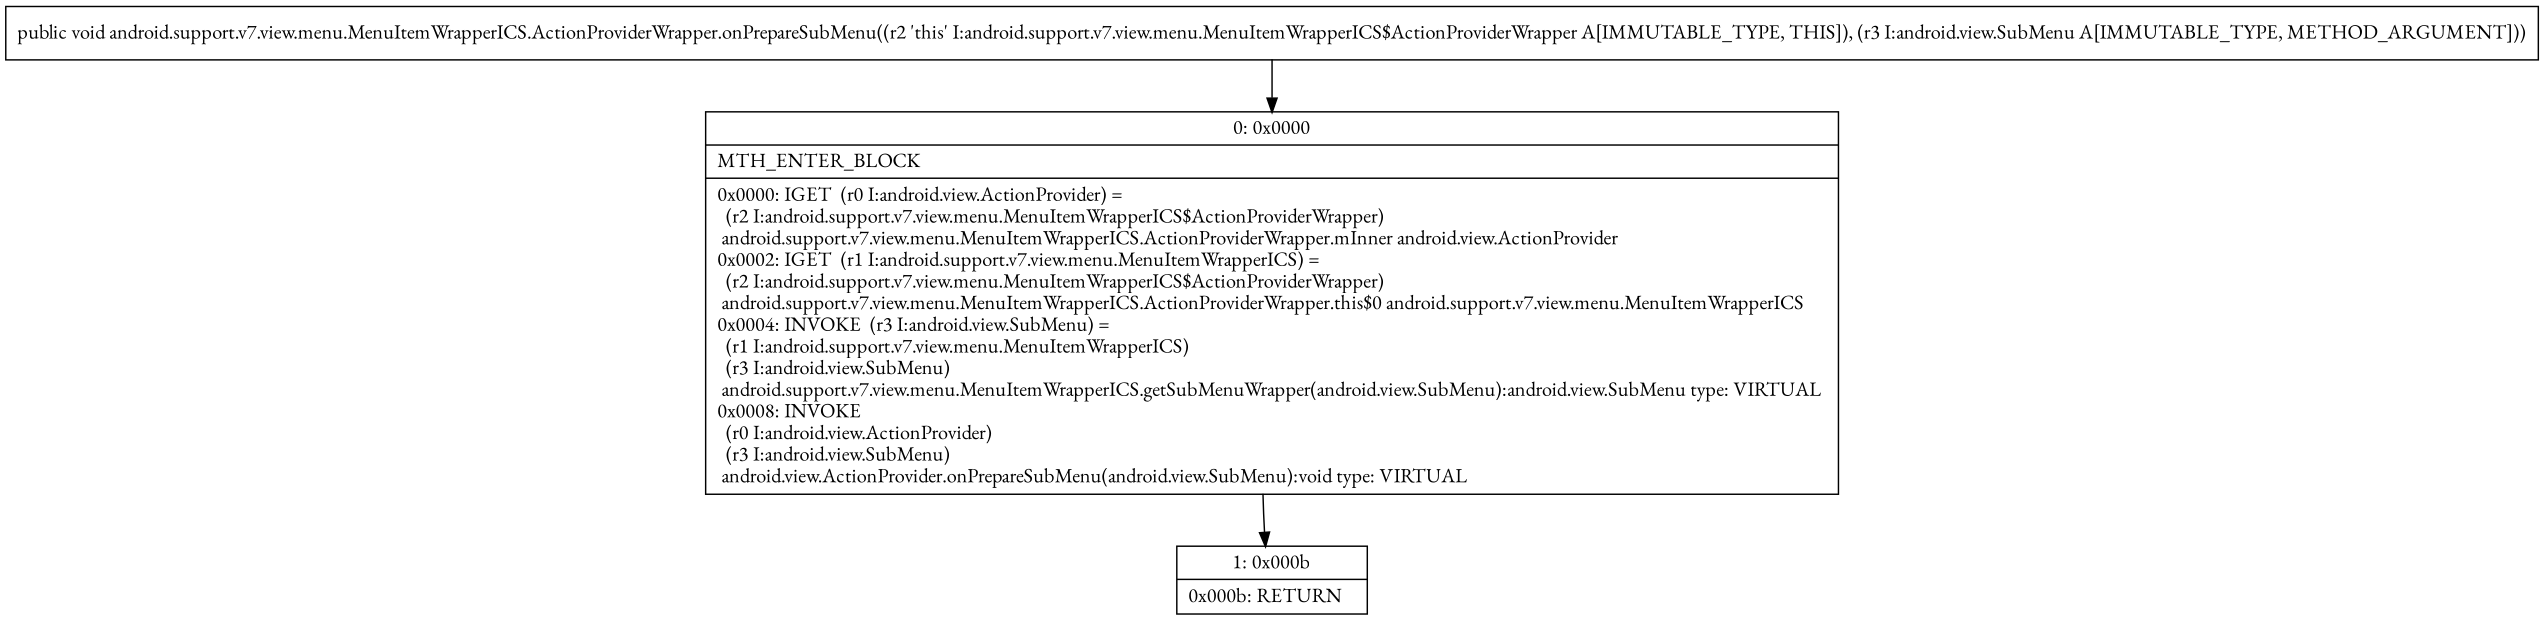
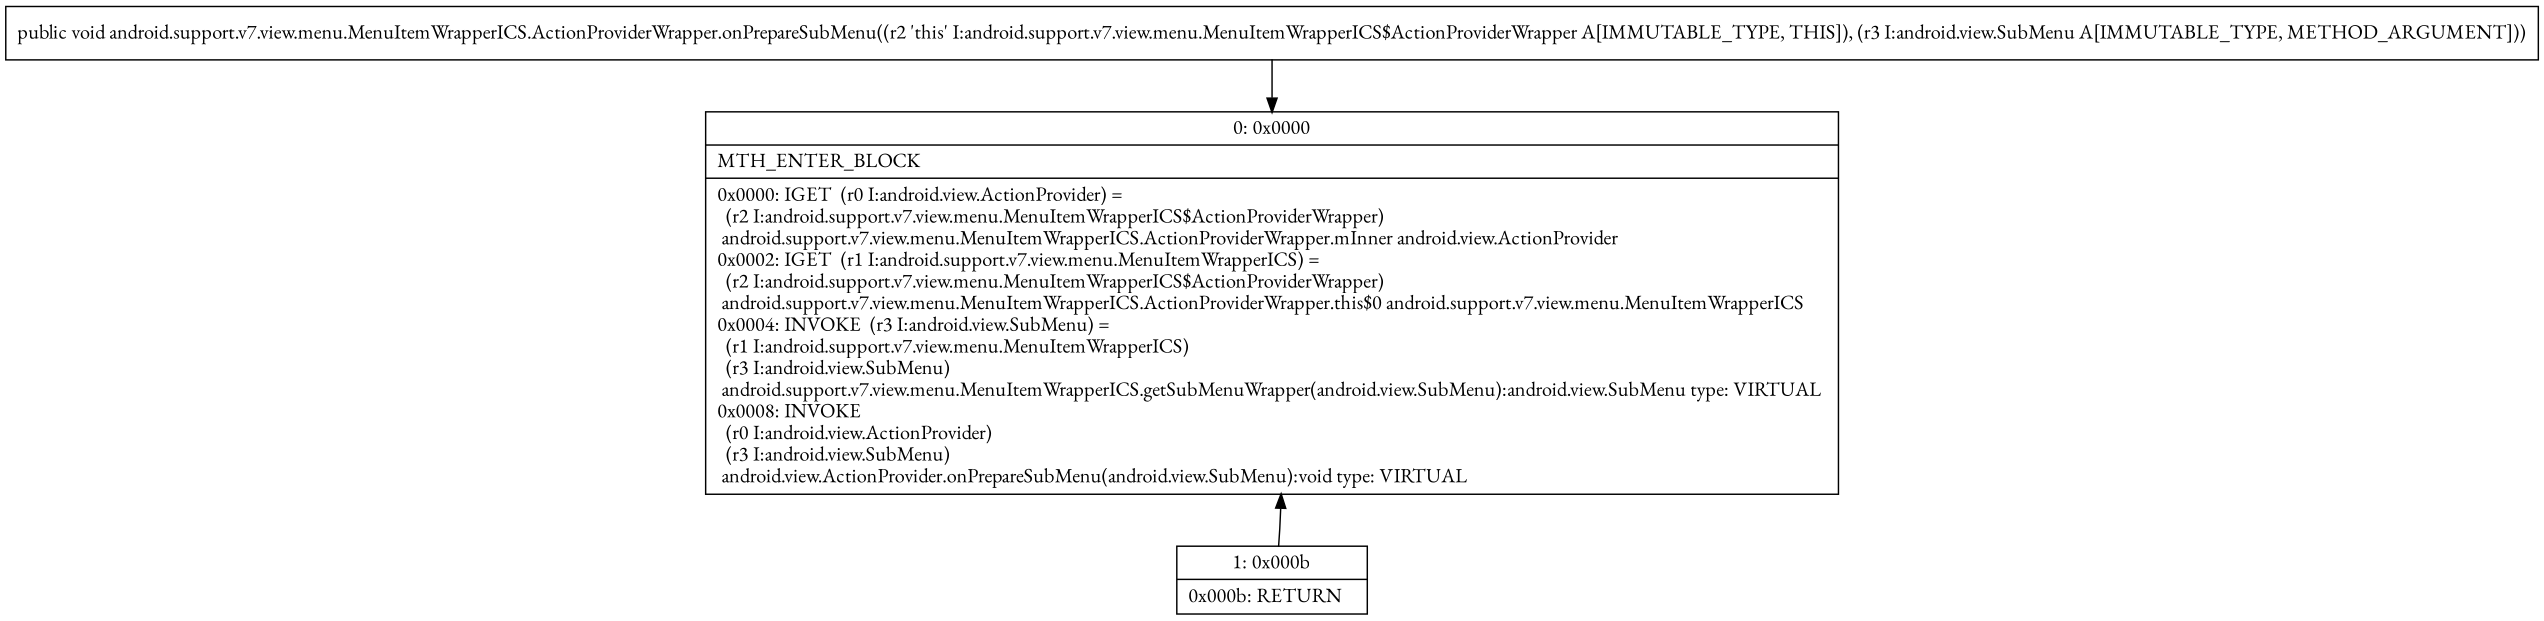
(1264, 513) -> (1280, 528)
